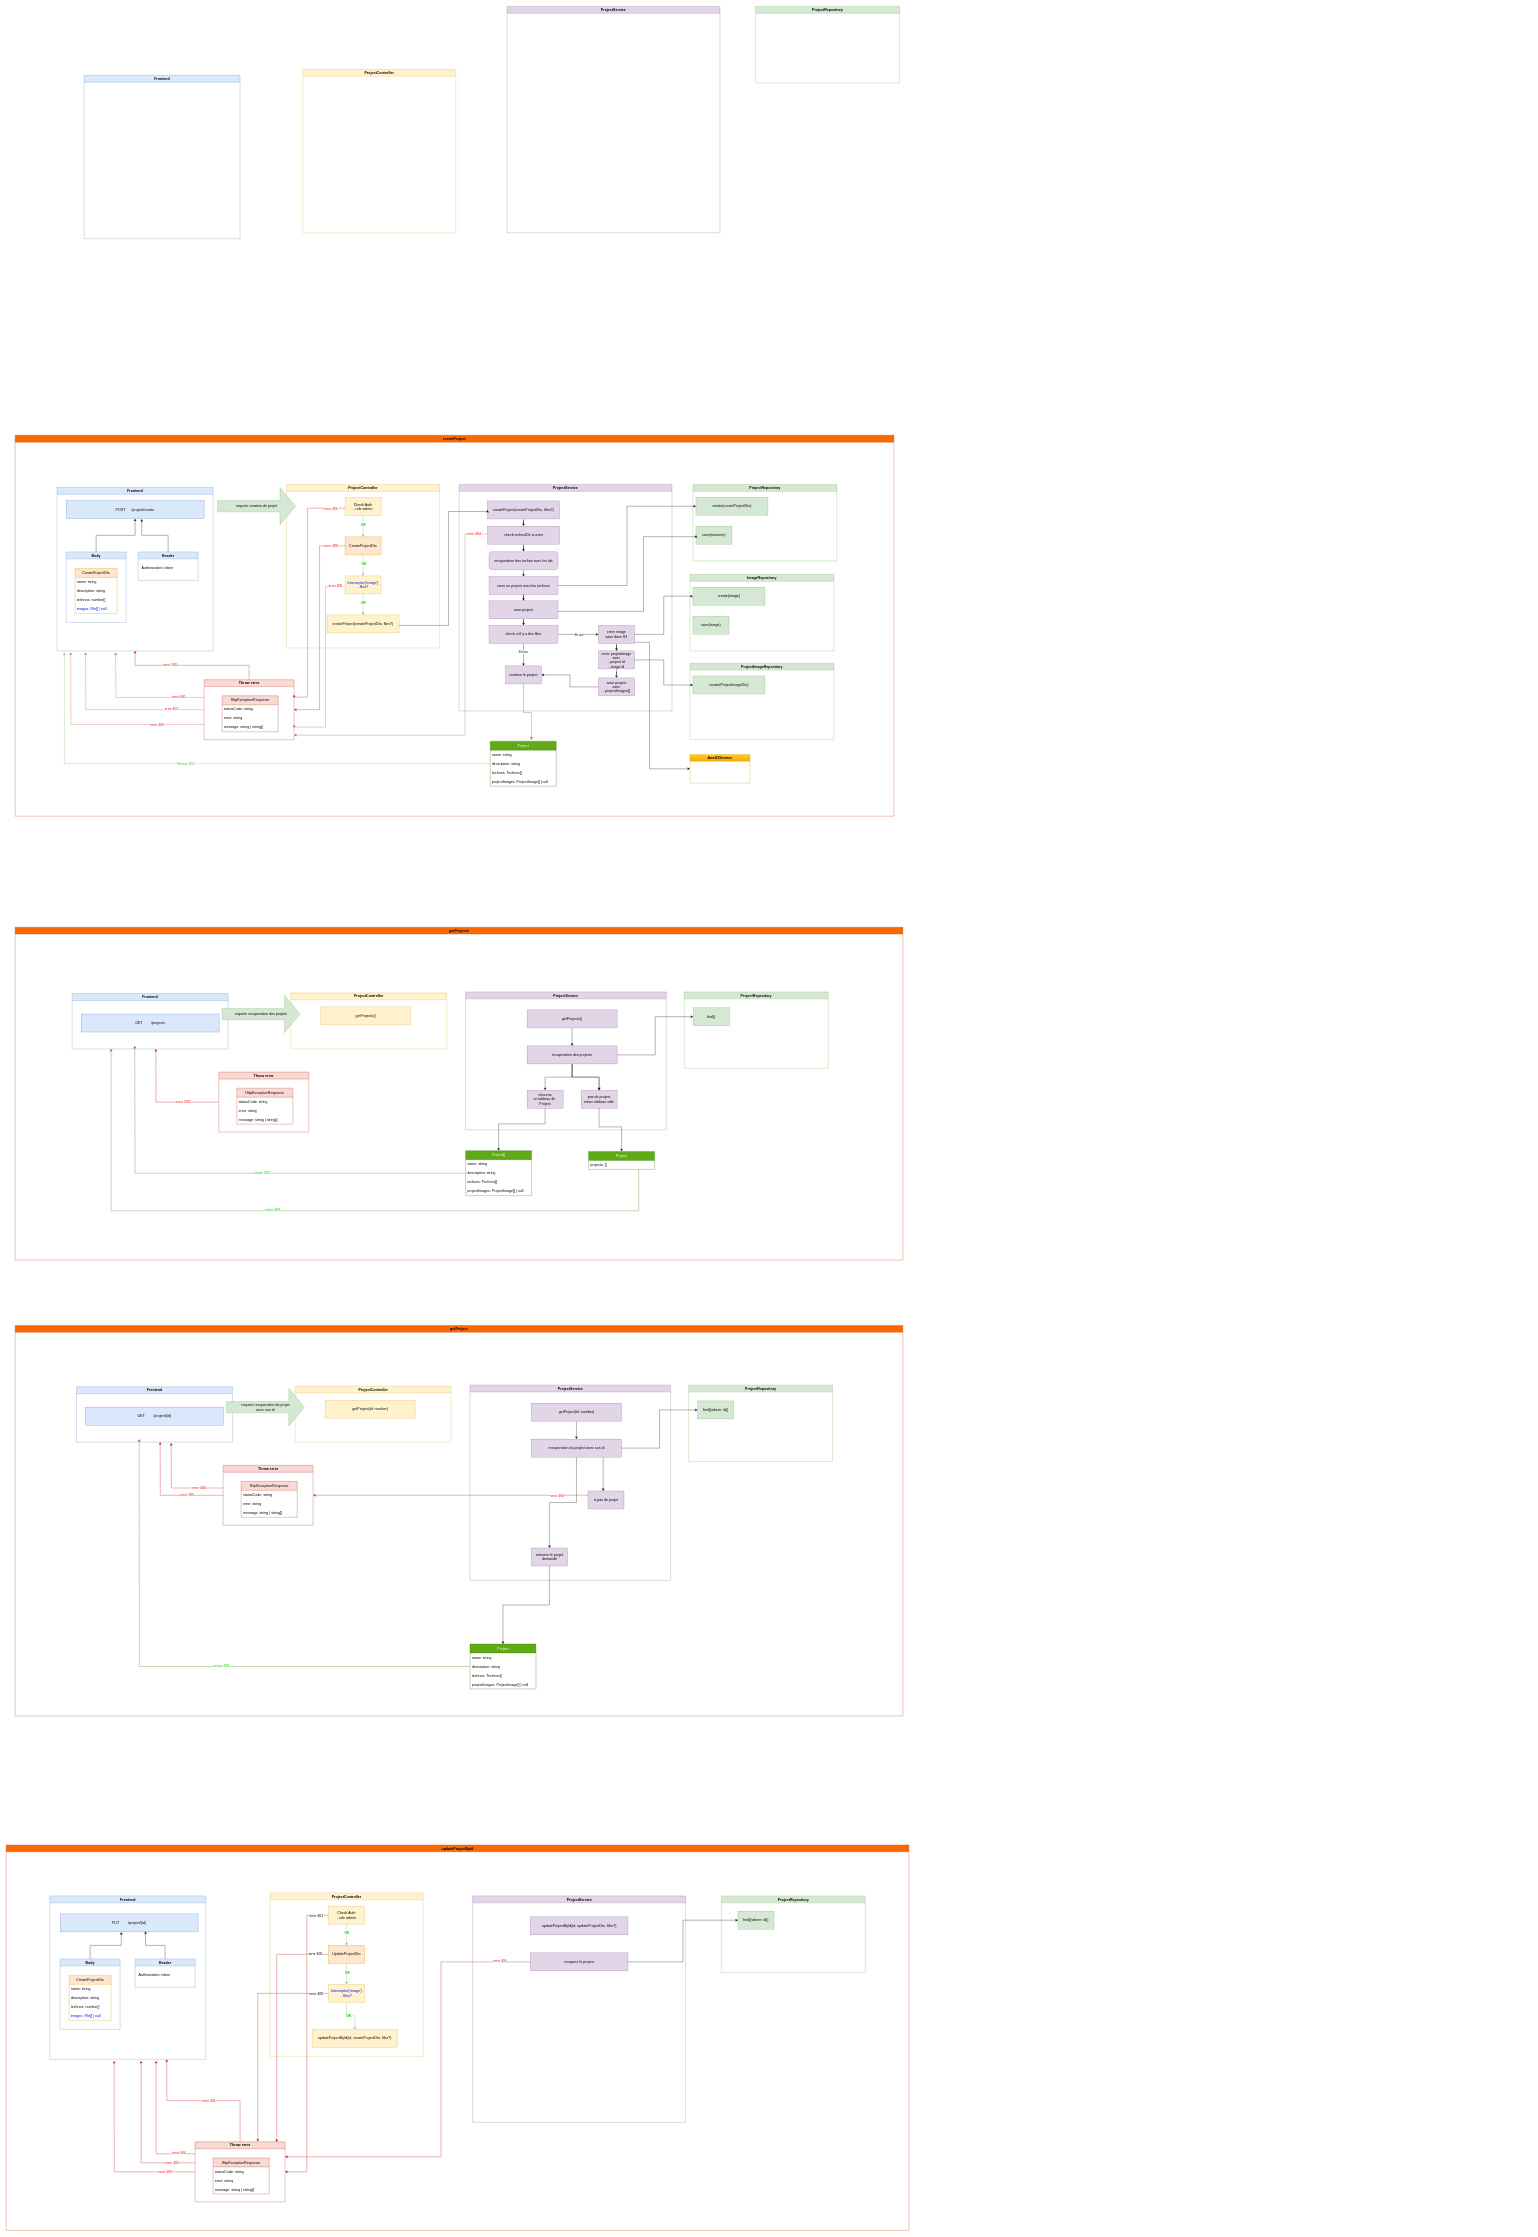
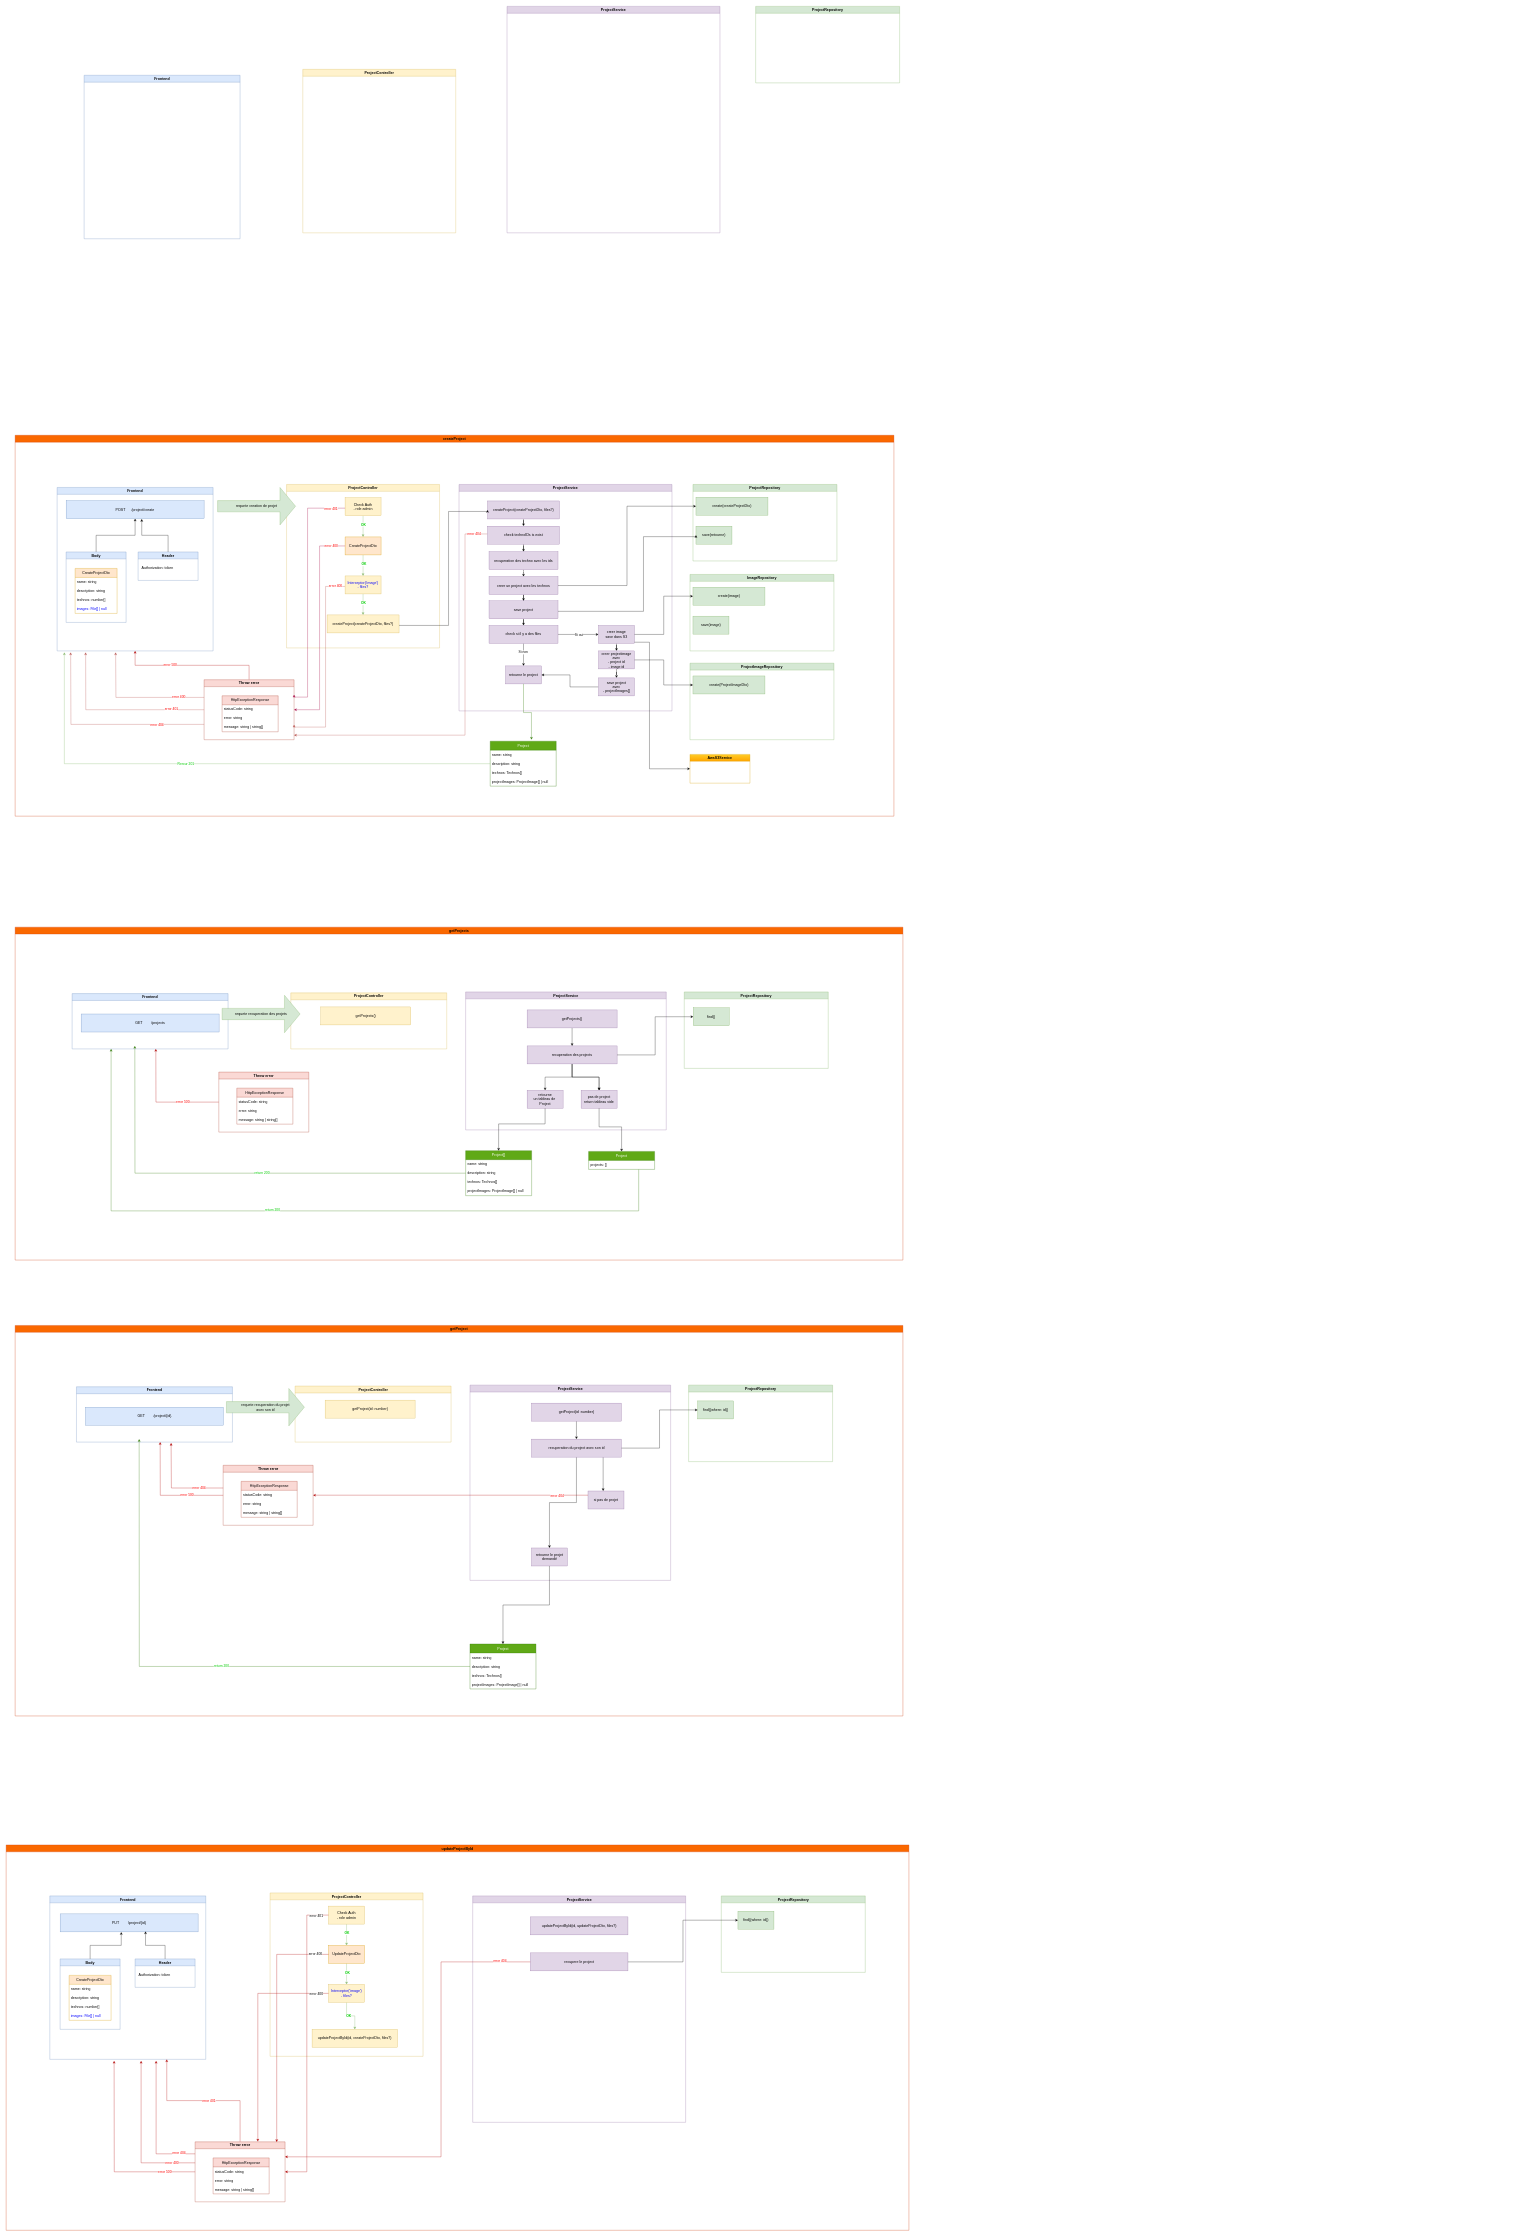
(524, 561) -> (524, 561)
(524, 675) -> (524, 675)
